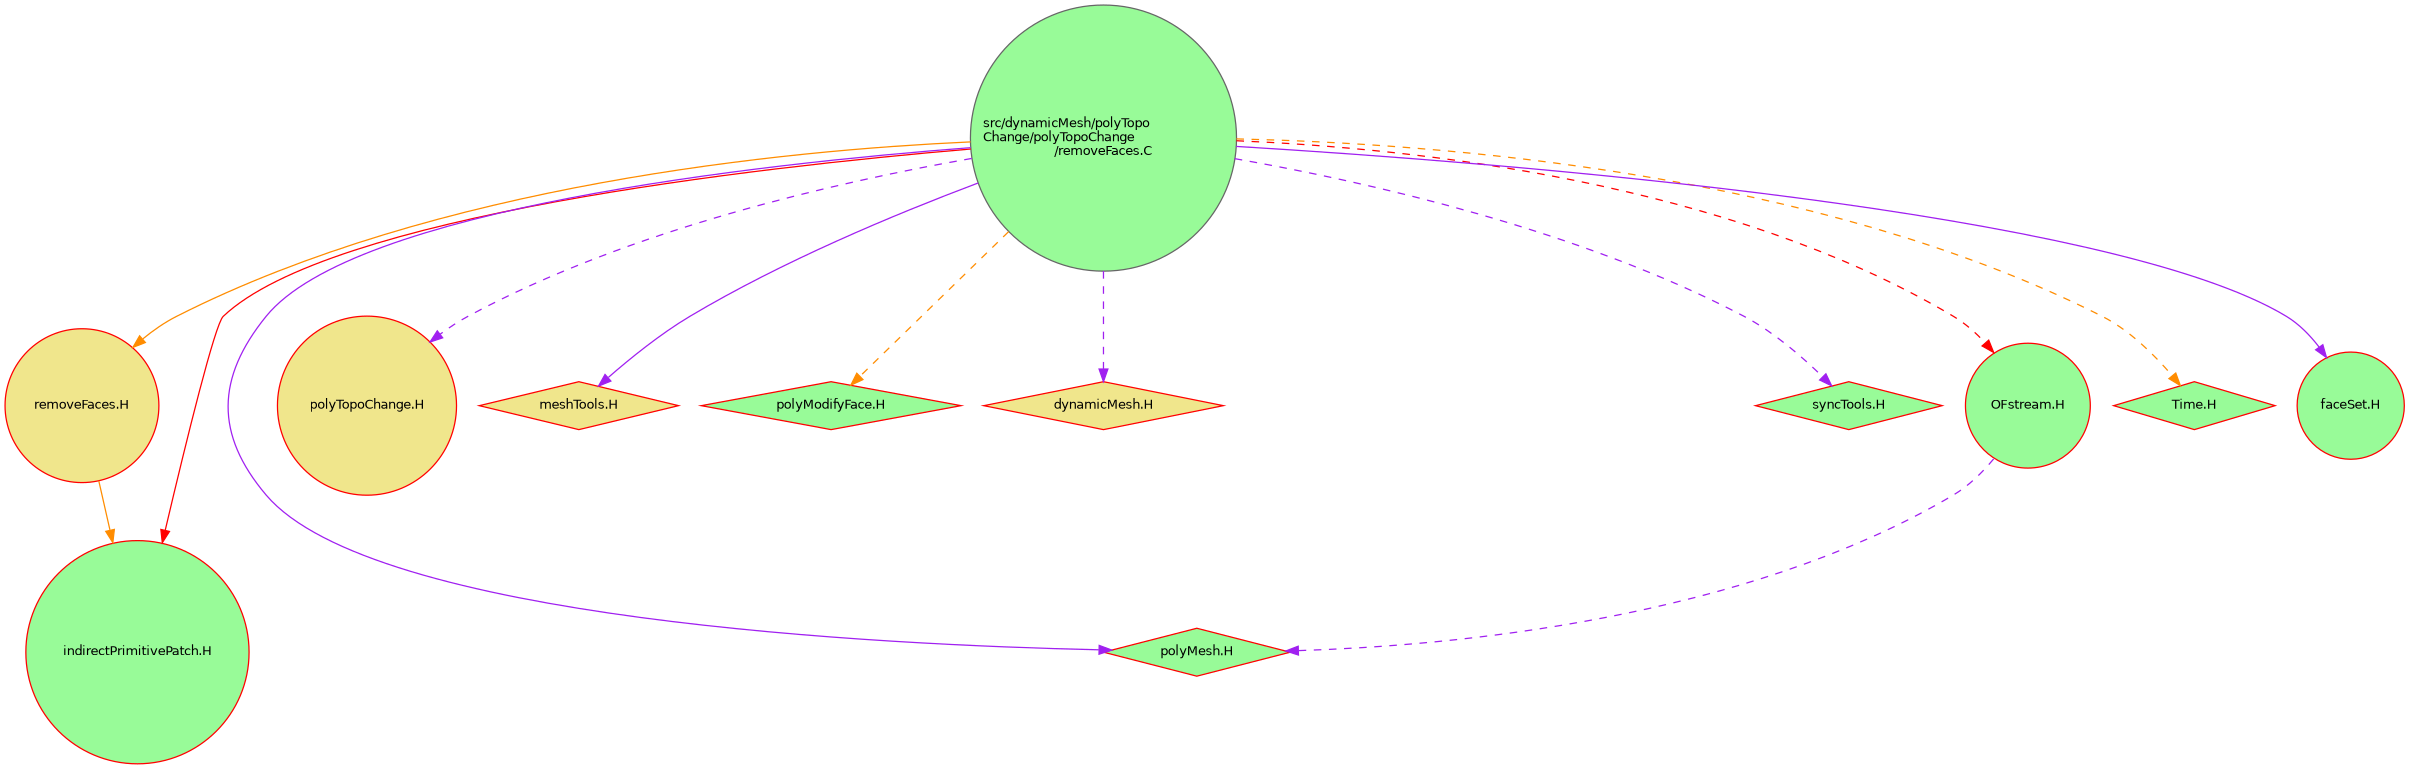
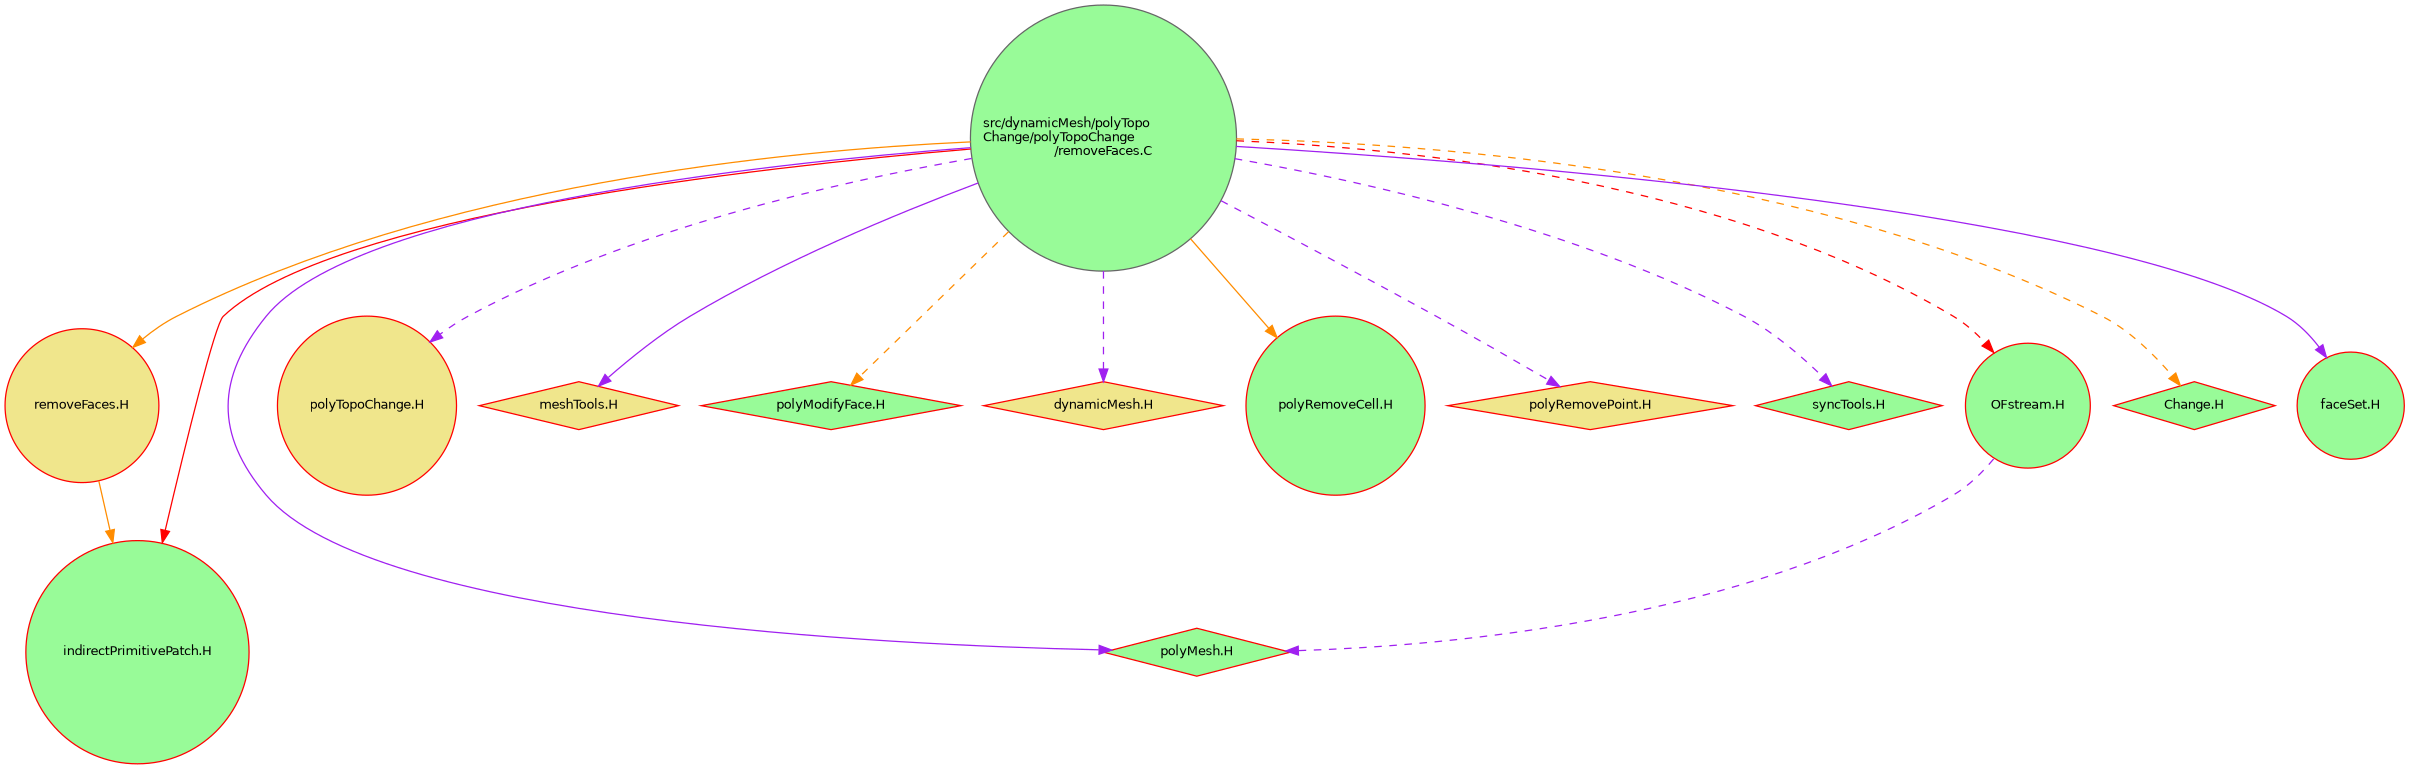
none -> (1336, 406)
none -> (1590, 406)
(2194, 406) -> (2194, 406)
